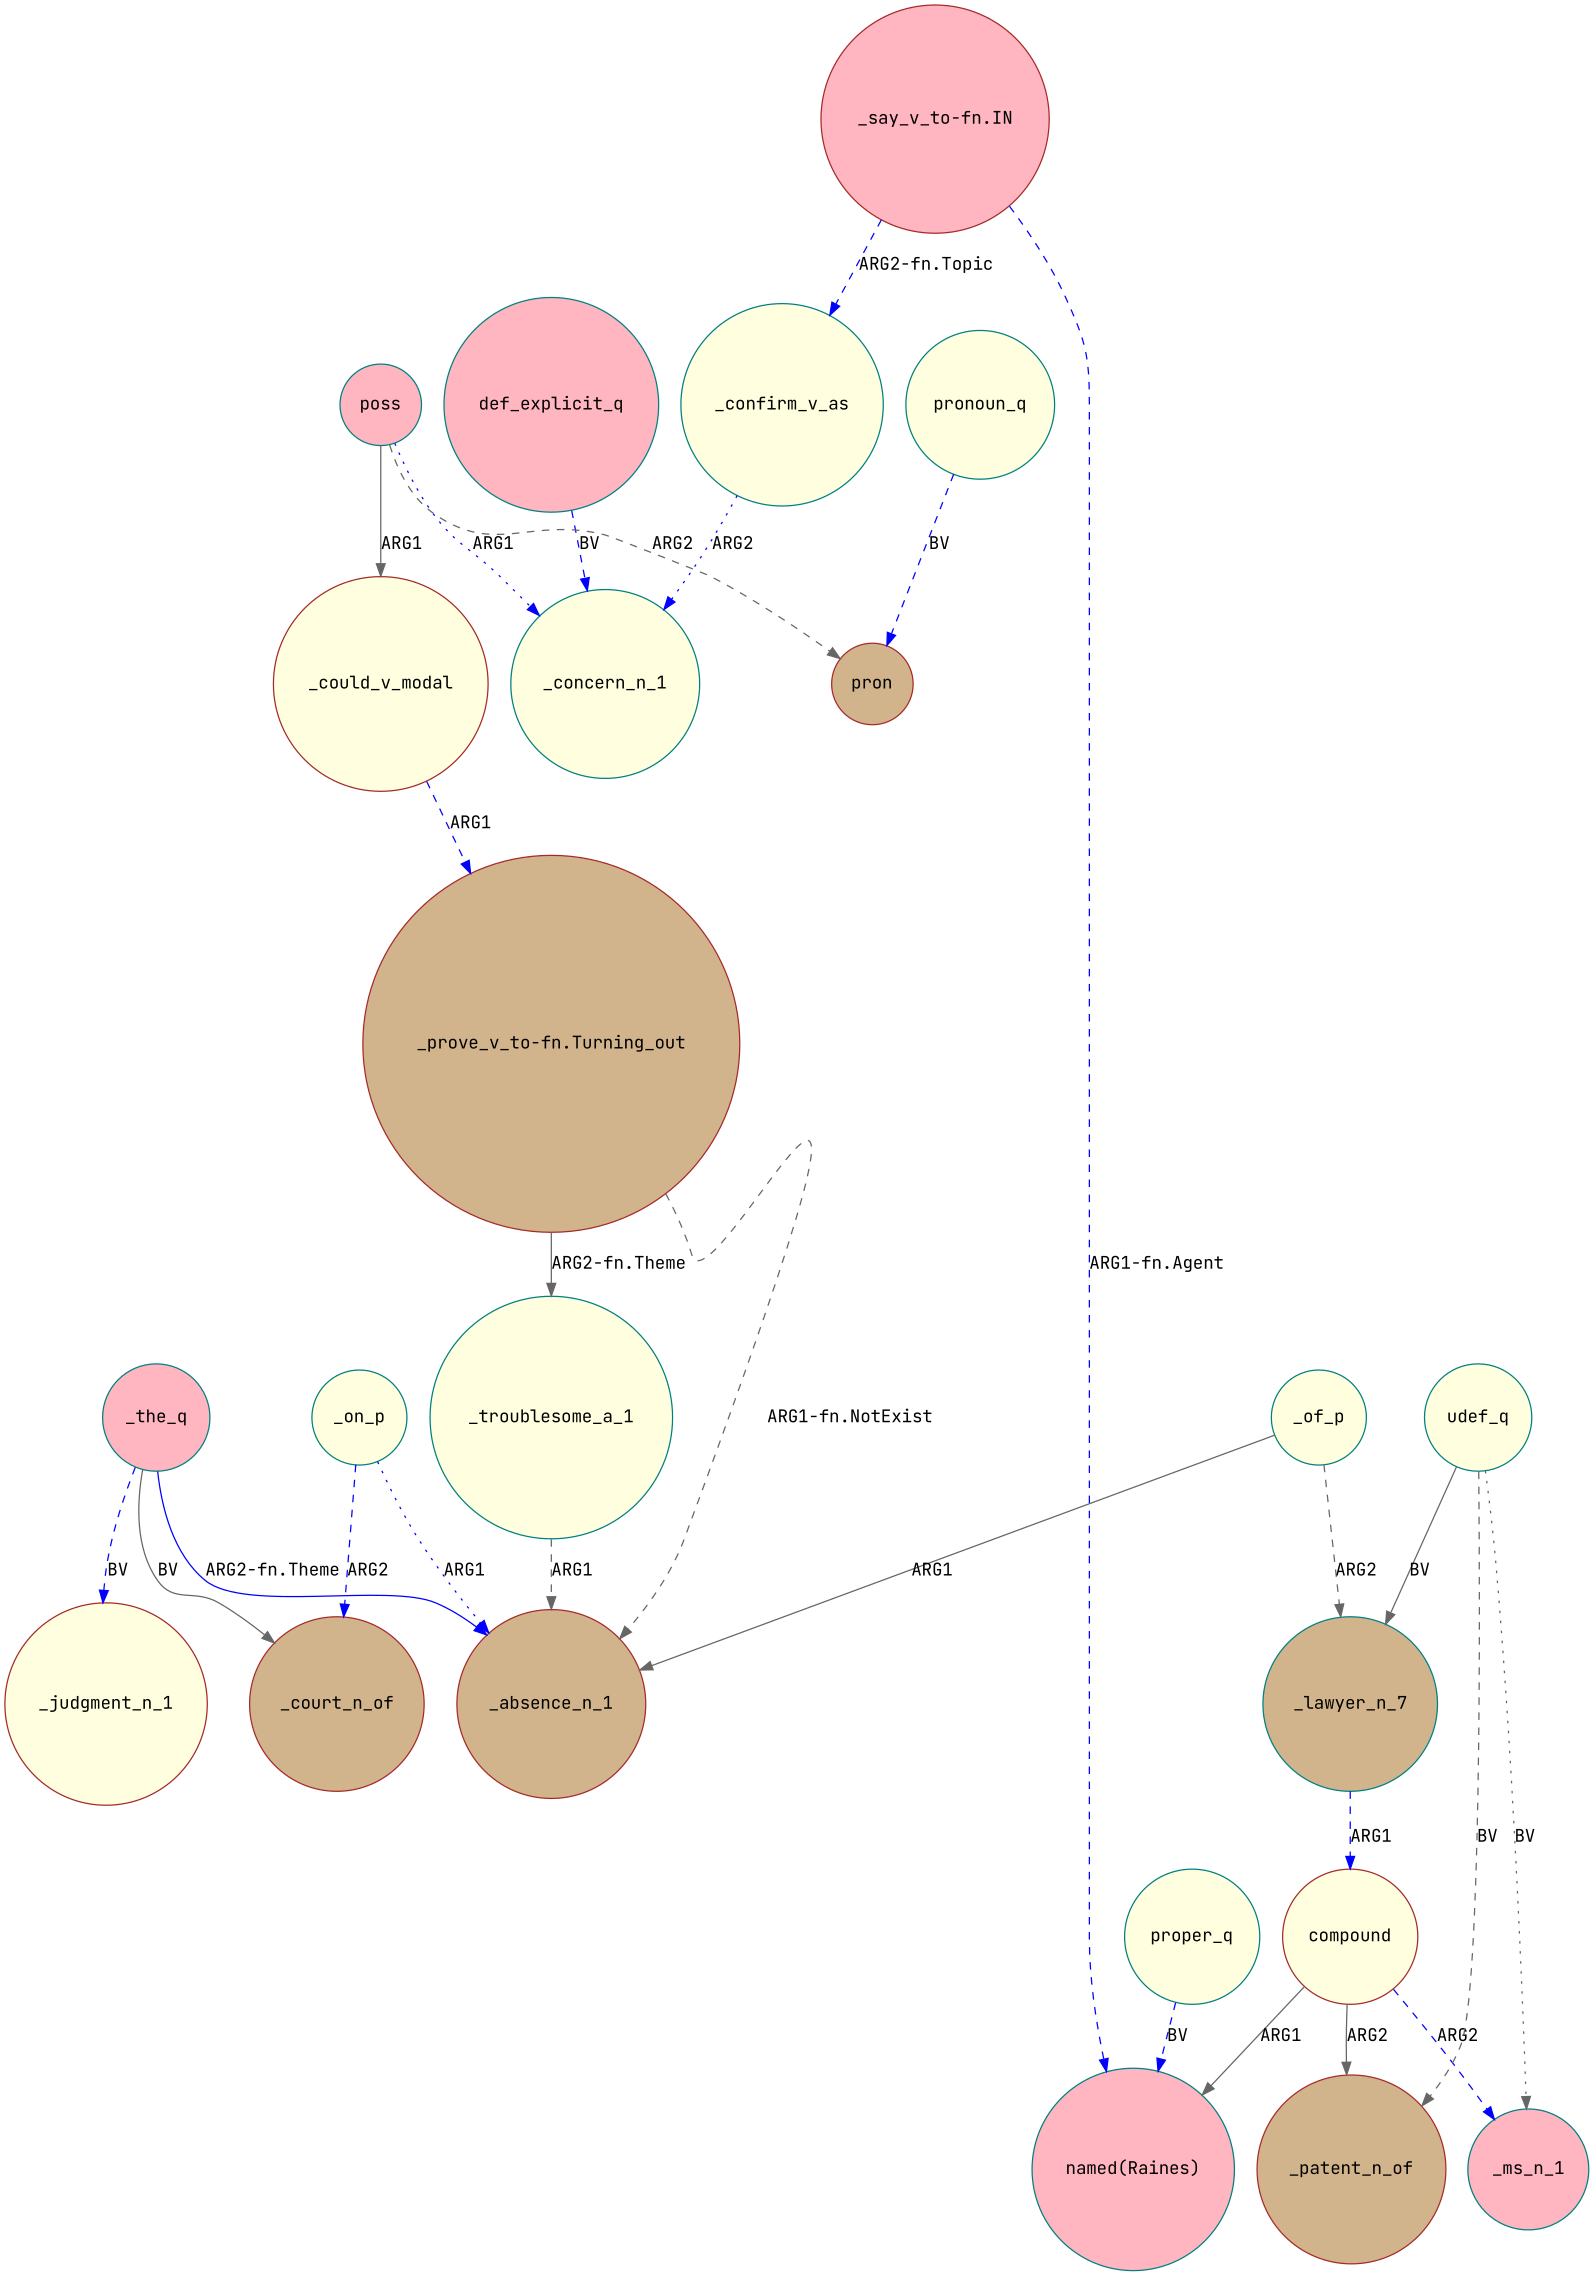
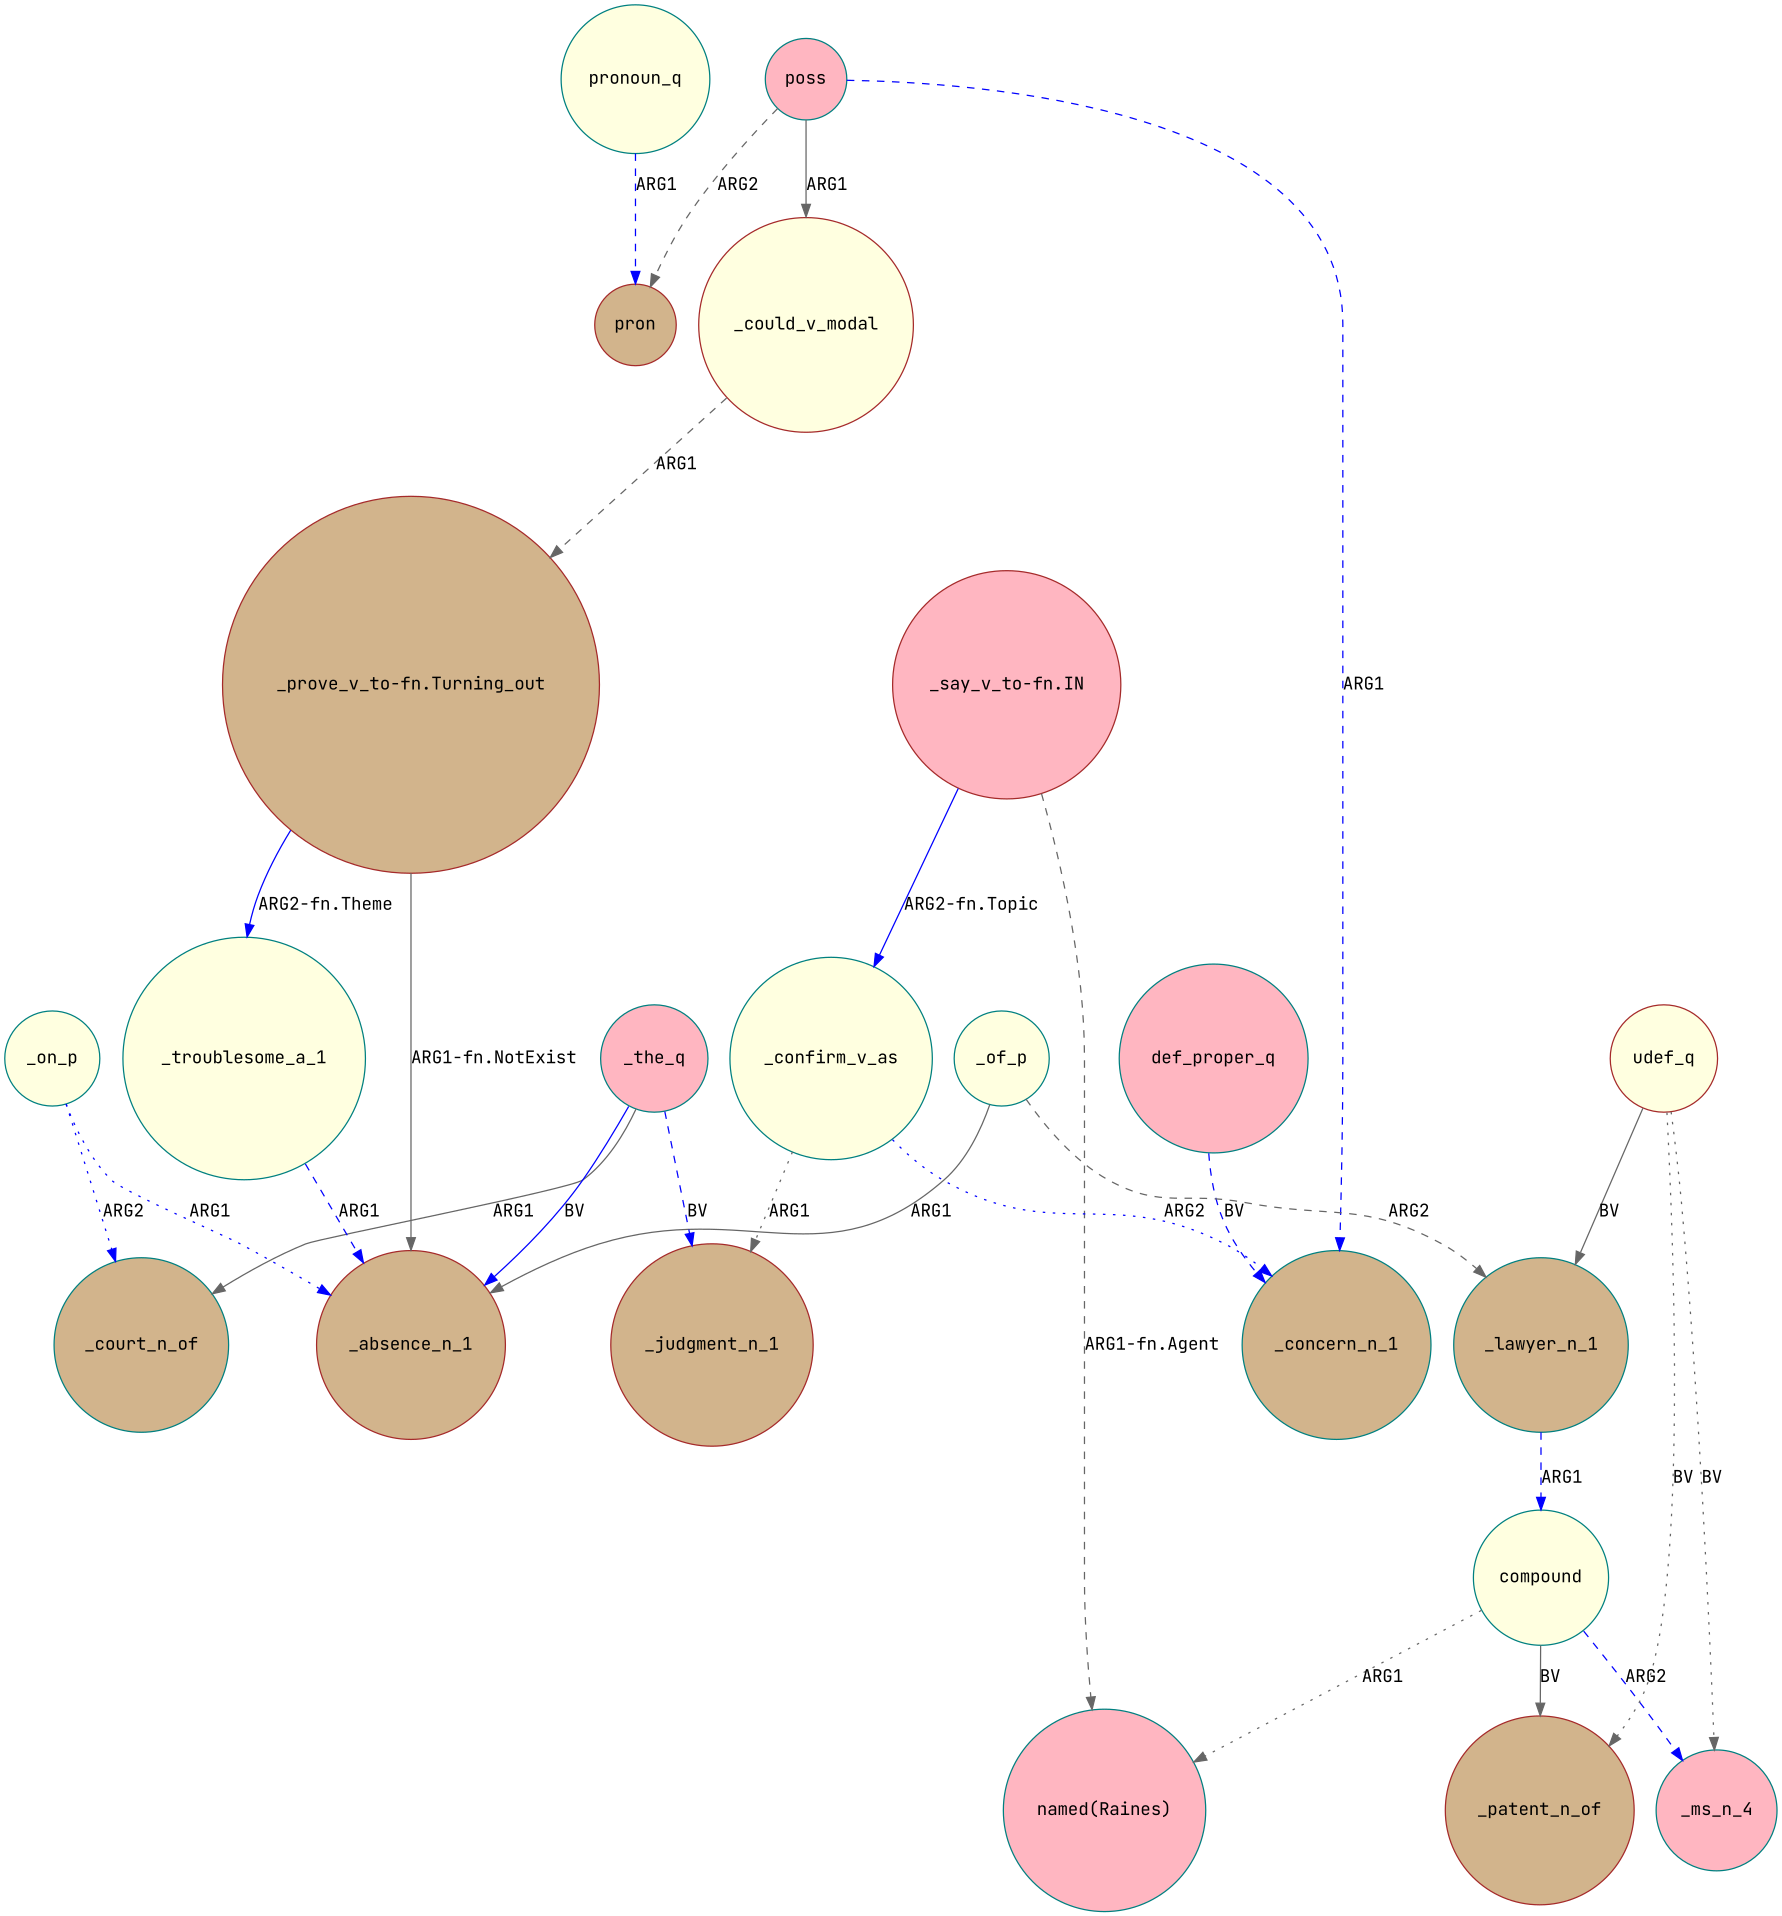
(859, 262) -> (919, 872)
(551, 405) -> (1214, 1059)
(451, 534) -> (1343, 478)
(939, 544) -> (657, 185)
(605, 684) -> (1337, 1345)
(446, 822) -> (643, 474)
(1089, 1123) -> (1084, 1243)
none -> (774, 1196)
(551, 1258) -> (266, 876)
(775, 1282) -> (411, 1055)
(1478, 1418) -> (1664, 1059)
(350, 1535) -> (89, 1177)
(551, 1568) -> (331, 1208)
(168, 1571) -> (514, 1212)
(273, 1571) -> (575, 1212)
(106, 1704) -> (712, 1345)
(337, 1704) -> (141, 1345)
(1350, 1704) -> (1541, 1345)
(1478, 1789) -> (1674, 1430)
(1192, 1937) -> none
(1350, 1937) -> (1541, 1578)
(1258, 2036) -> (1343, 1683)
(1368, 2036) -> (1550, 1677)
(1528, 2169) -> (1717, 1810)
